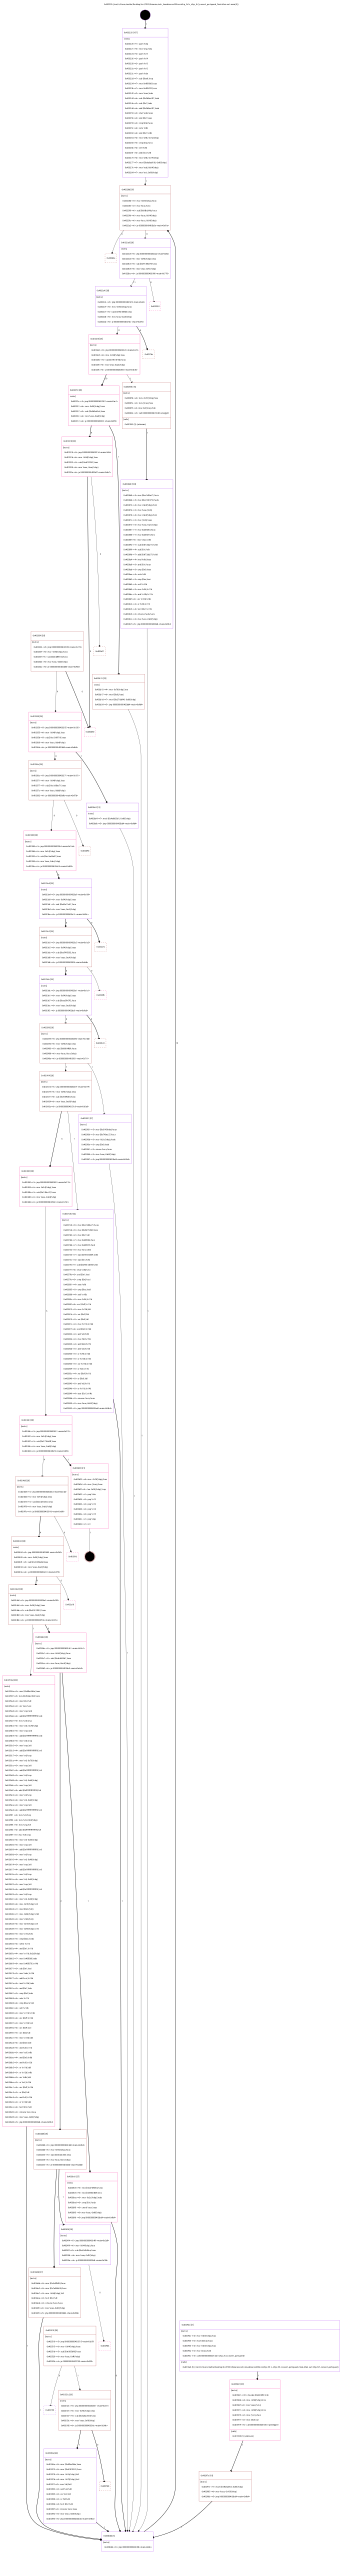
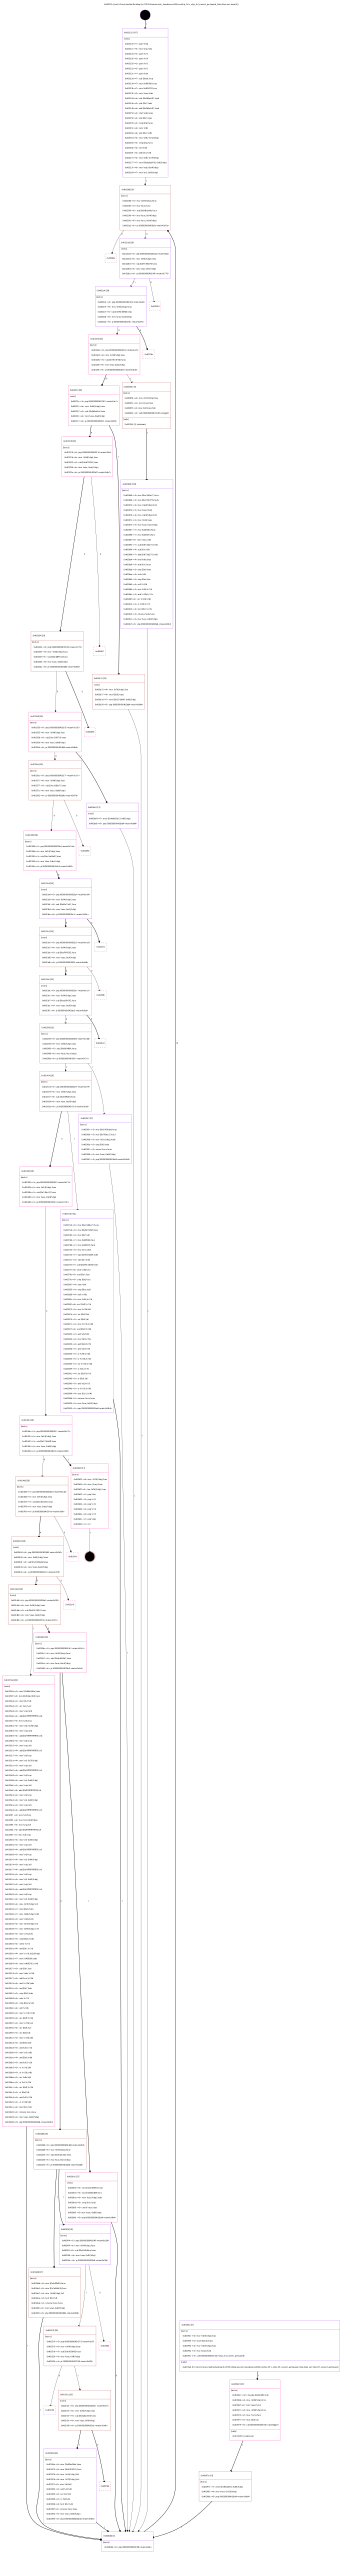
(89, 601) -> (72, 553)
none -> (85, 2295)
